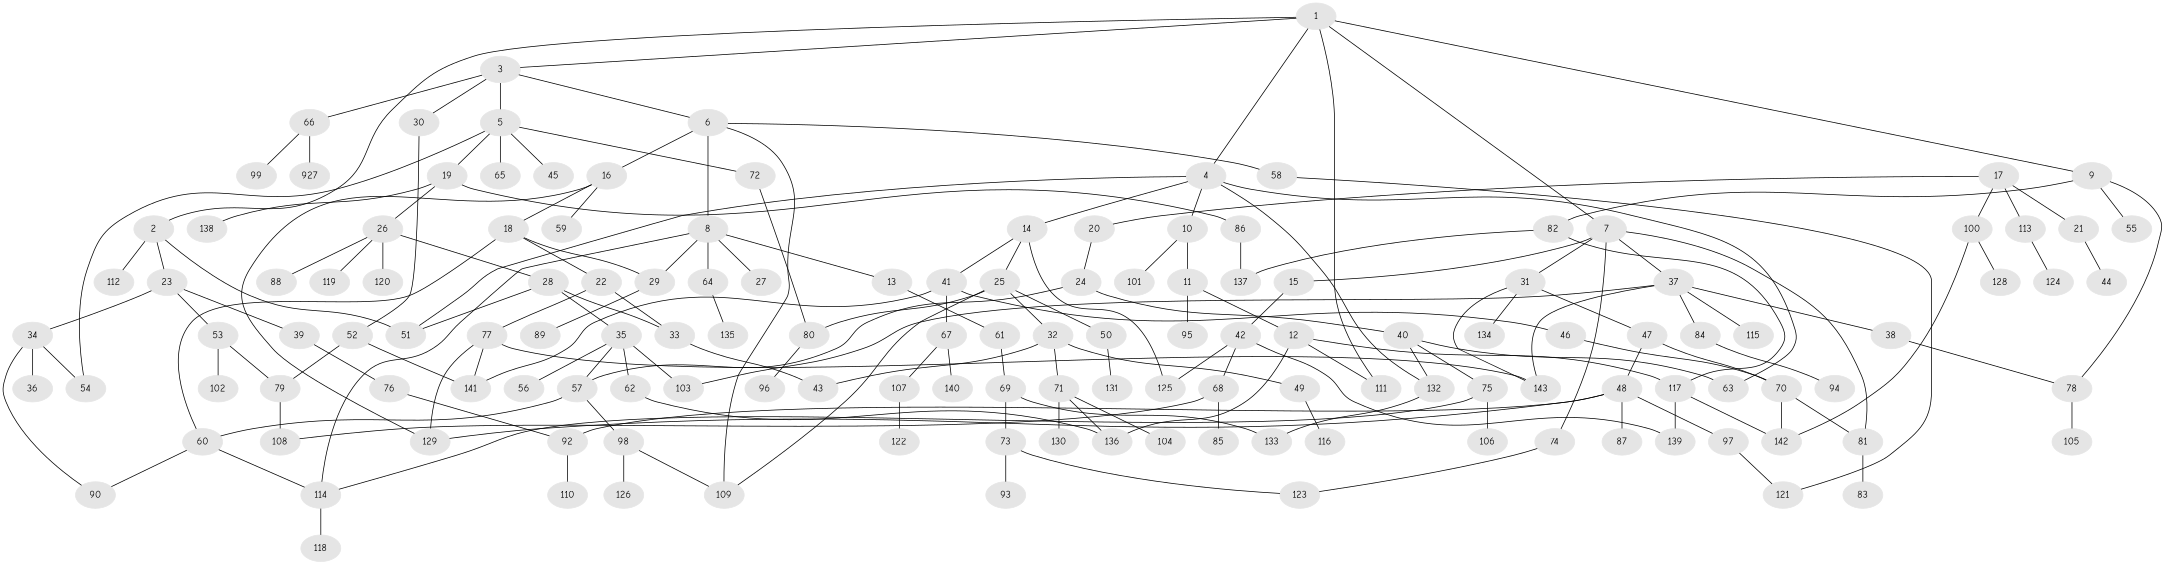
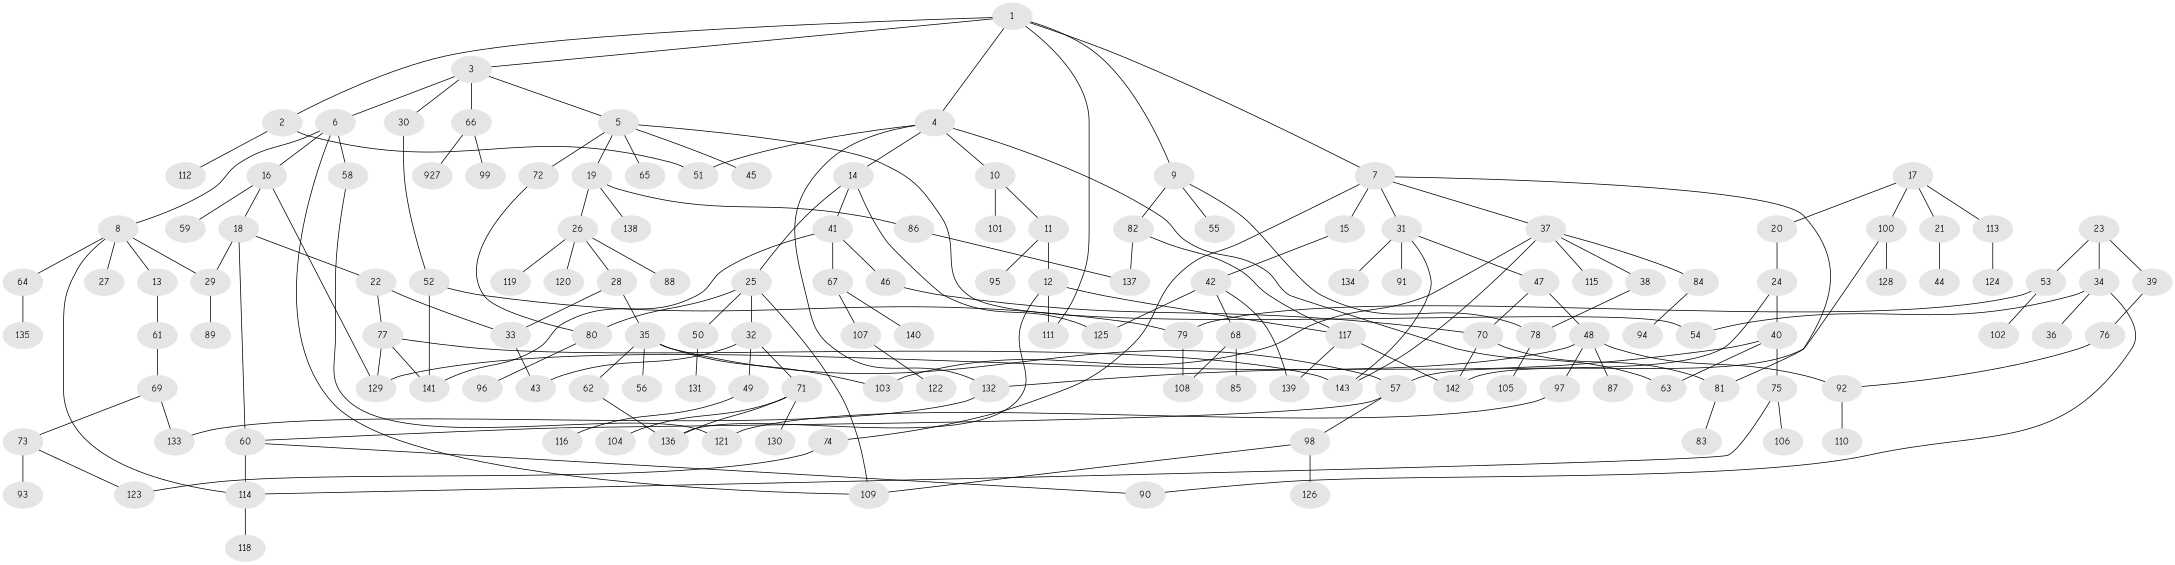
(160, 256) -> none
none -> (1402, 282)
(488, 305) -> none
